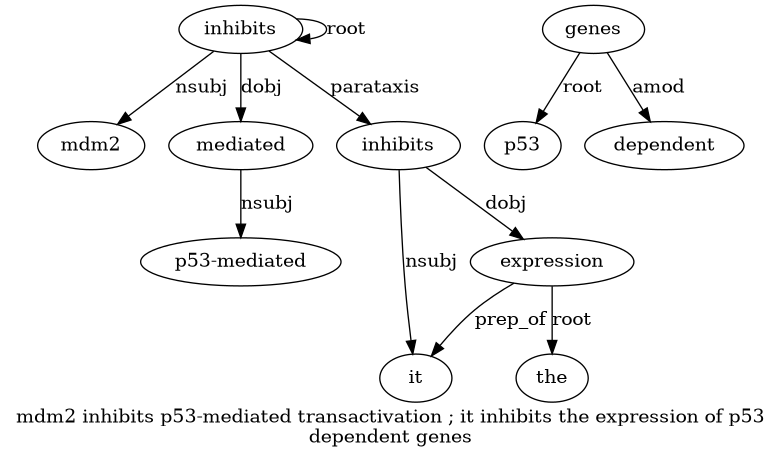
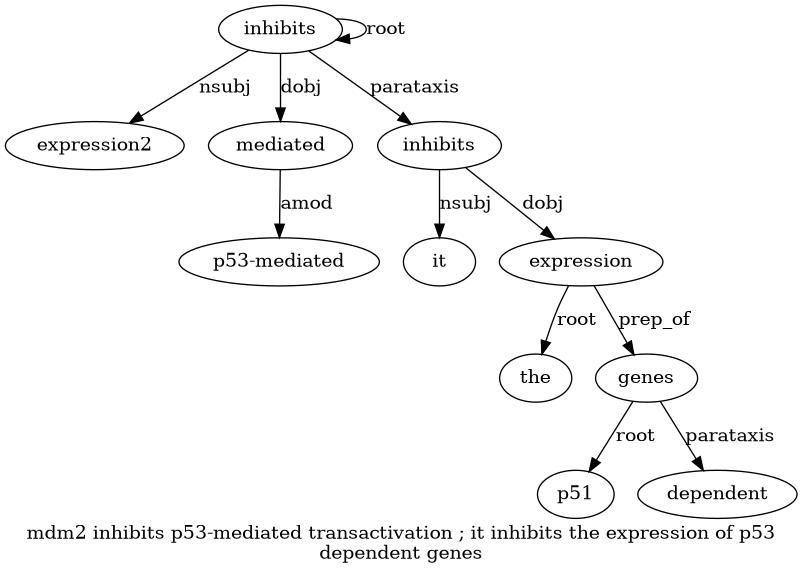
(659, 88) -> (730, 436)
(91, 146) -> (95, 146)
(523, 146) -> (576, 494)
(268, 204) -> (307, 204)
(474, 311) -> (611, 314)
